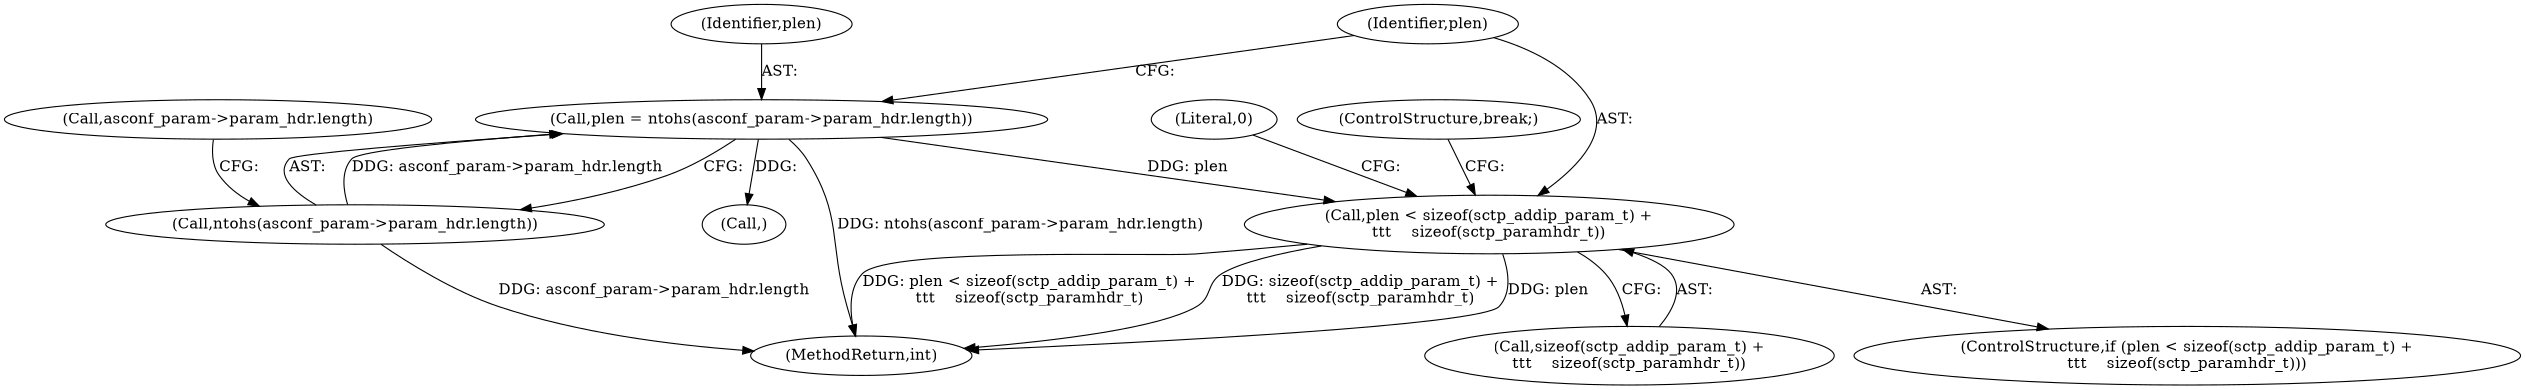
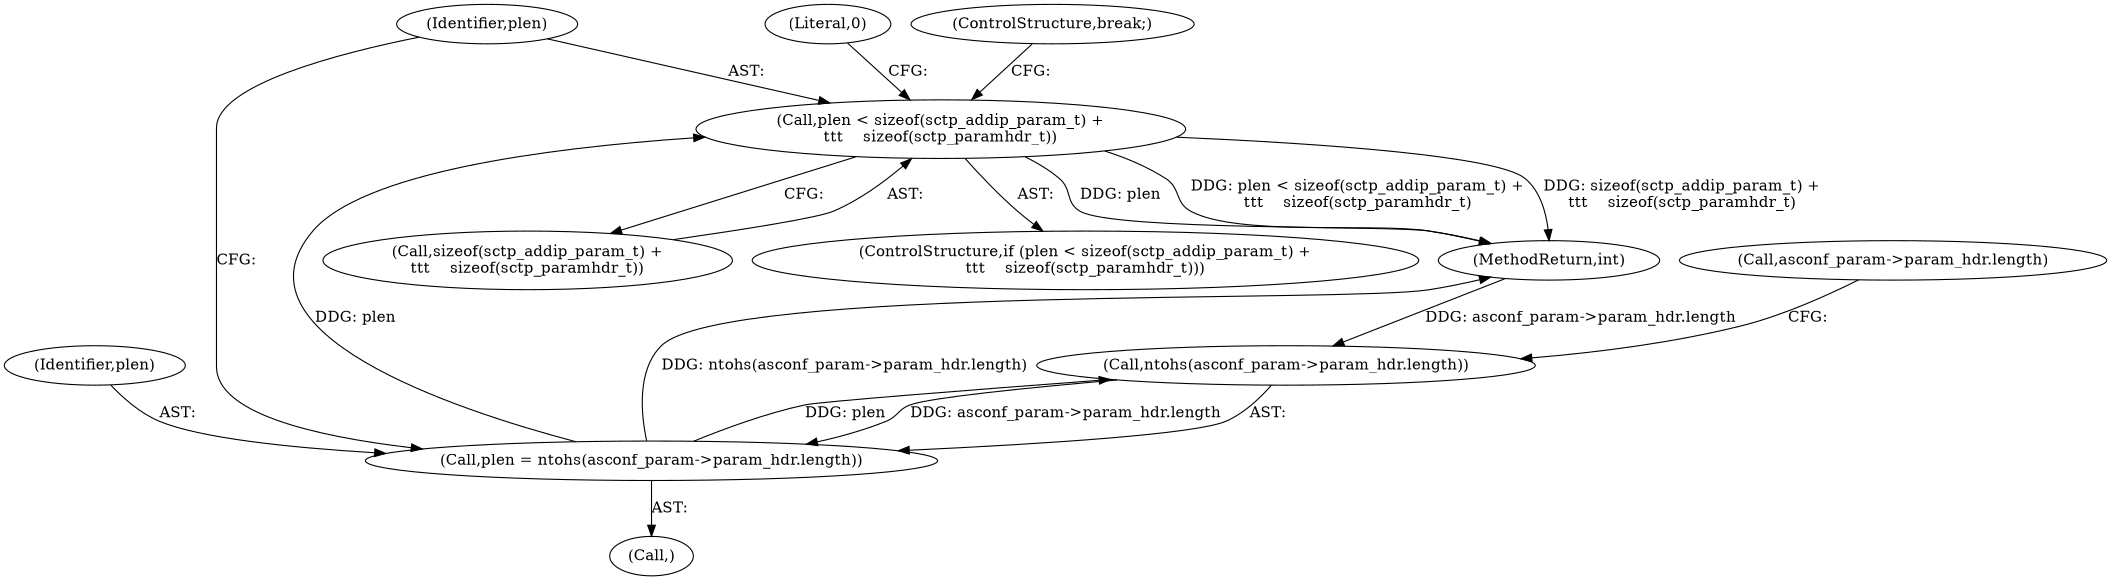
(726, 167) -> (845, 413)
(779, 167) -> (672, 508)
(554, 322) -> (1424, 310)
